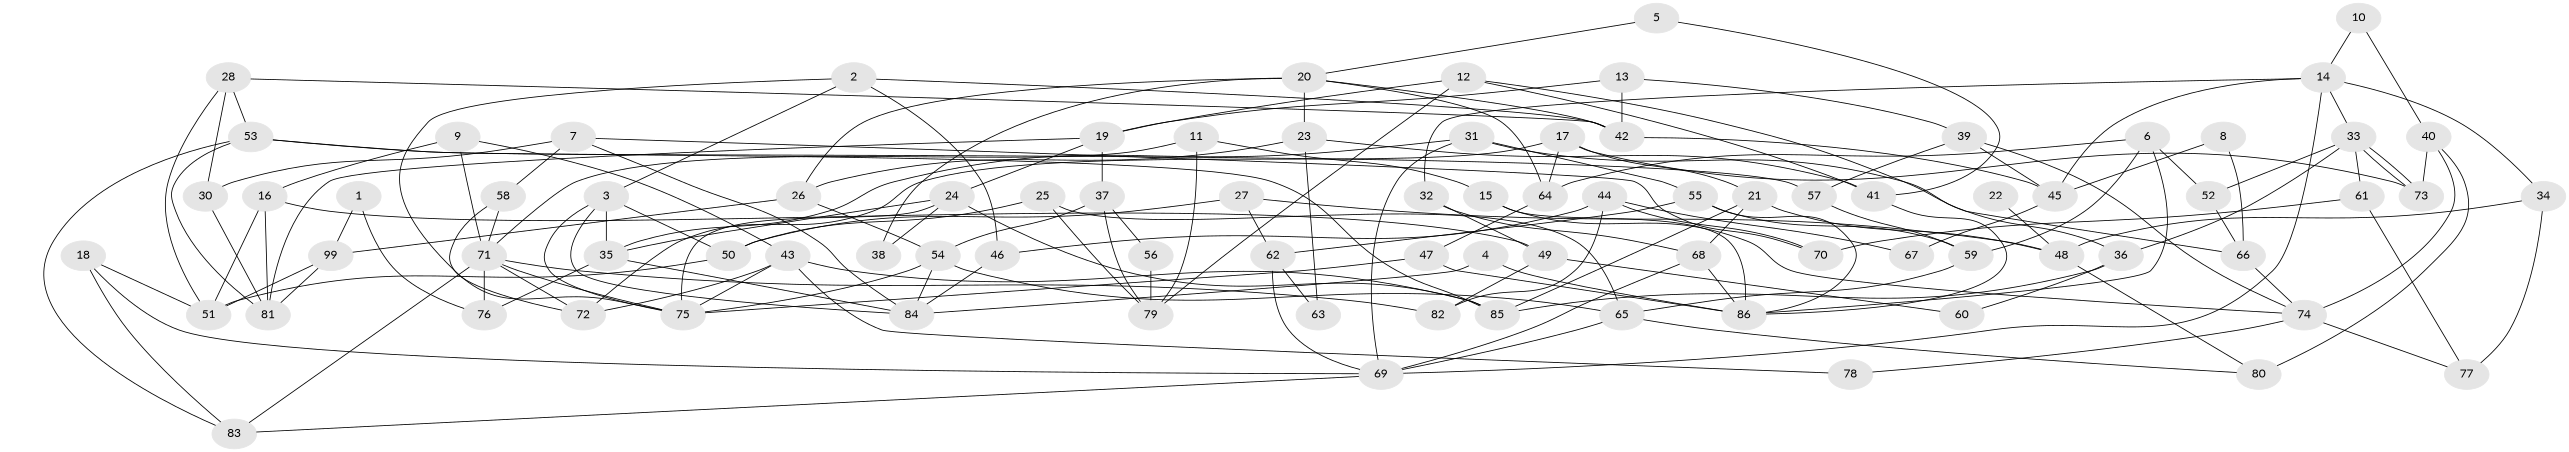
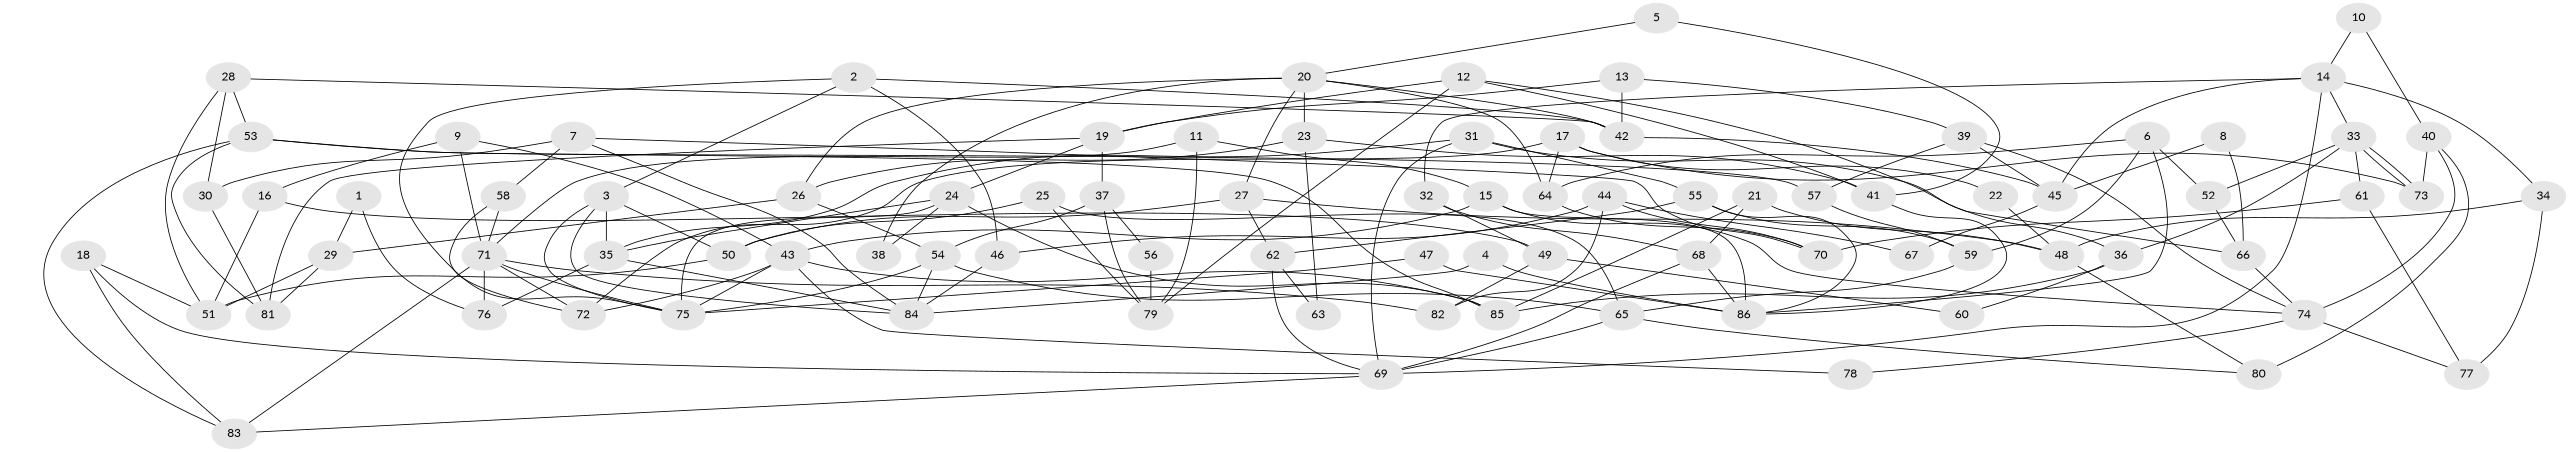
none -> (1268, 135)
(1659, 167) -> (1758, 169)
(1486, 226) -> (1683, 227)
none -> (1123, 235)
(266, 256) -> none
(331, 256) -> (331, 256)
